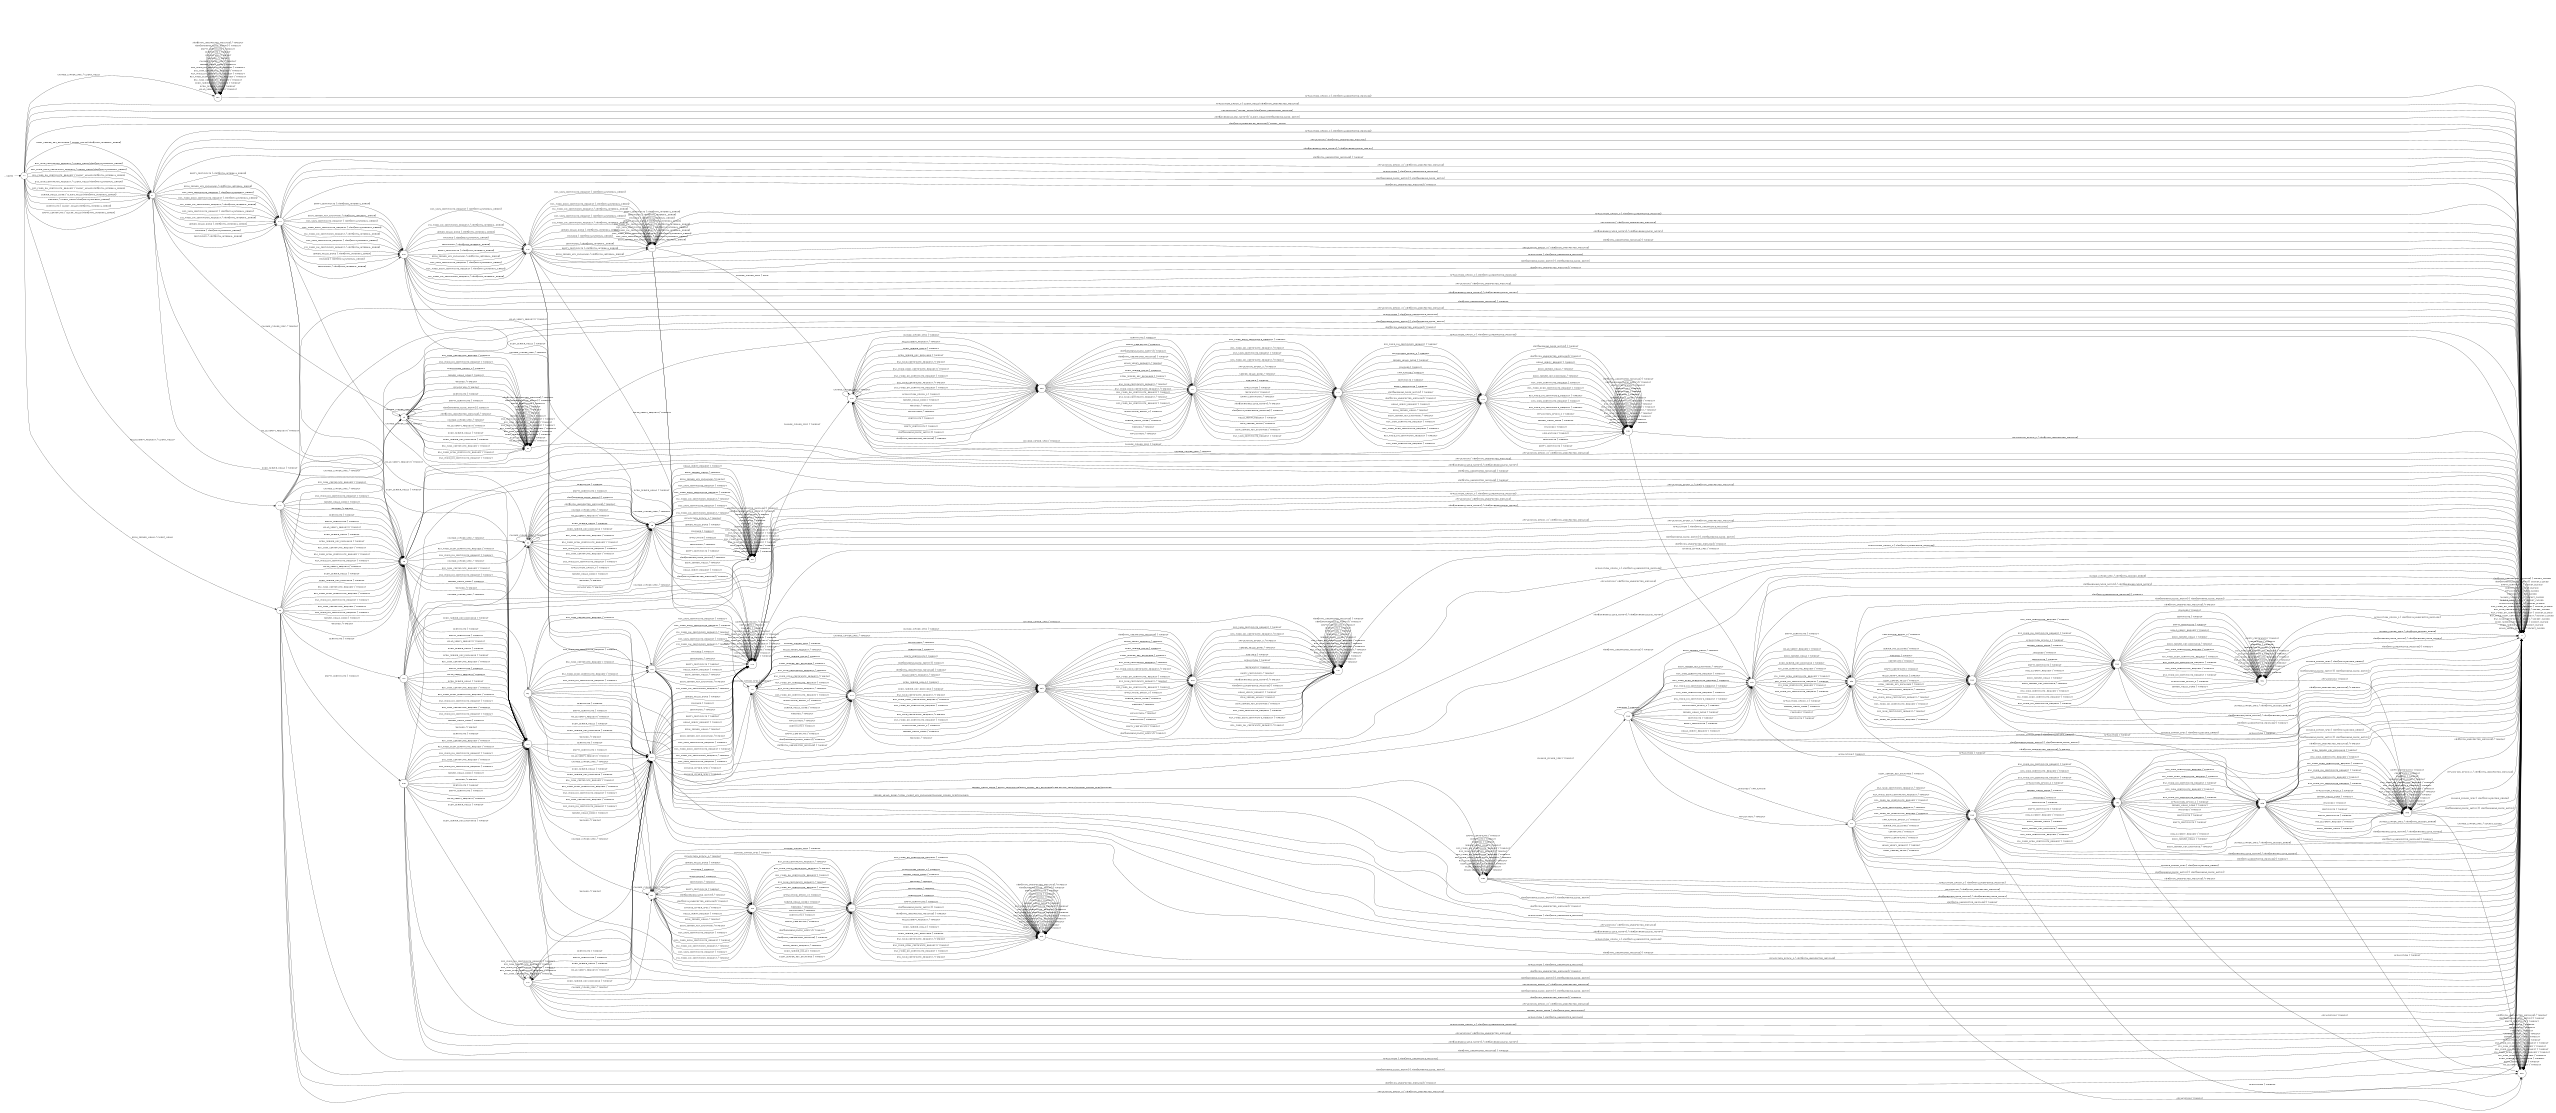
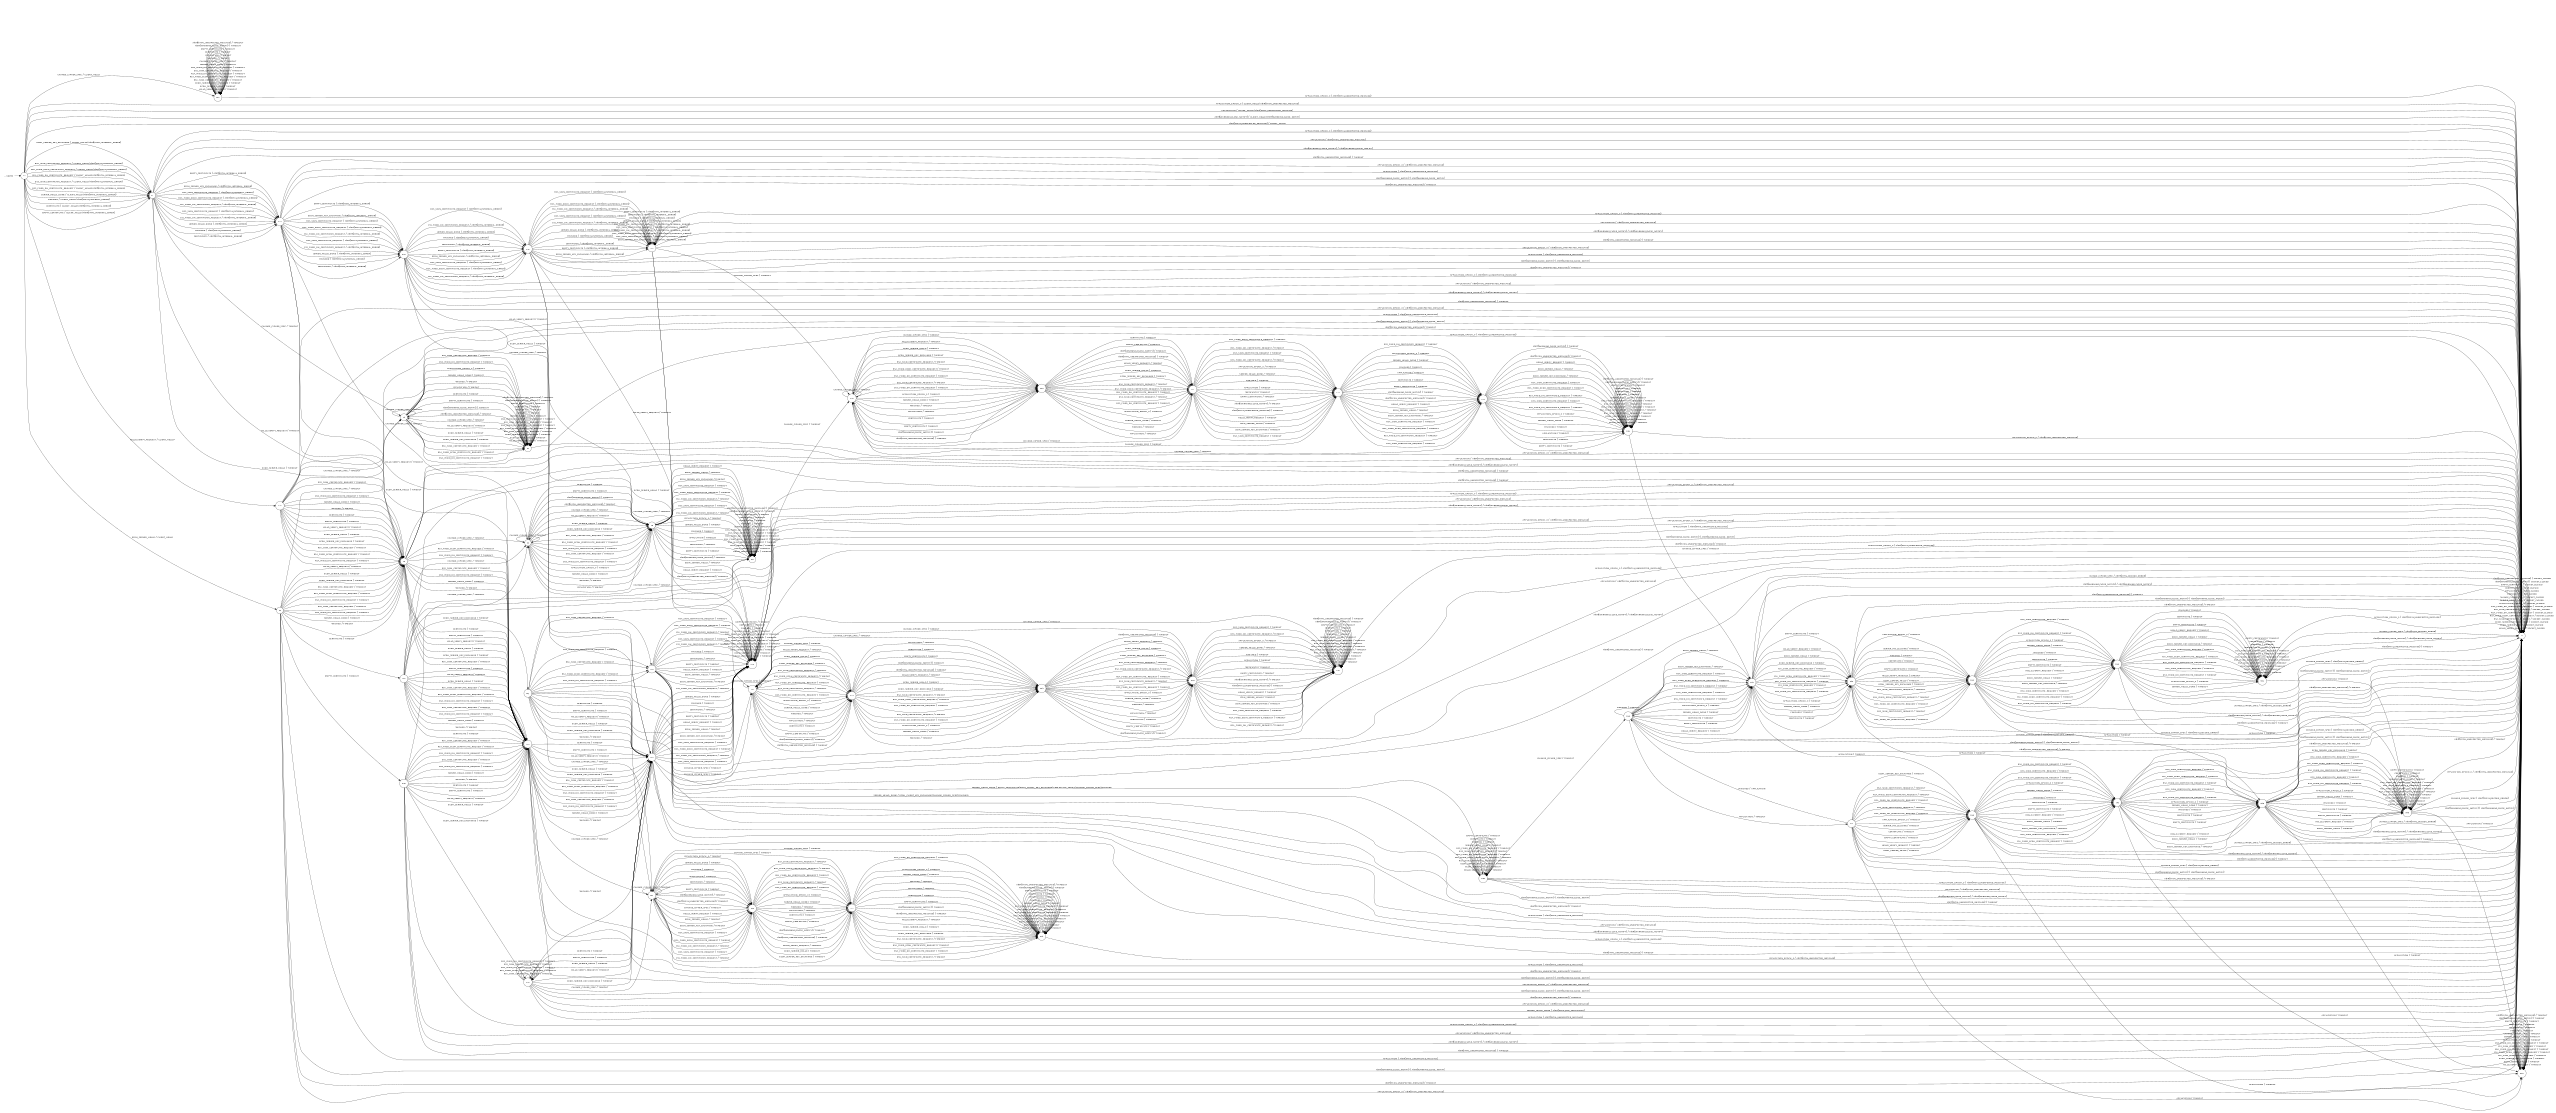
(752, 275) -> (752, 275)
(2480, 824) -> (2480, 824)
